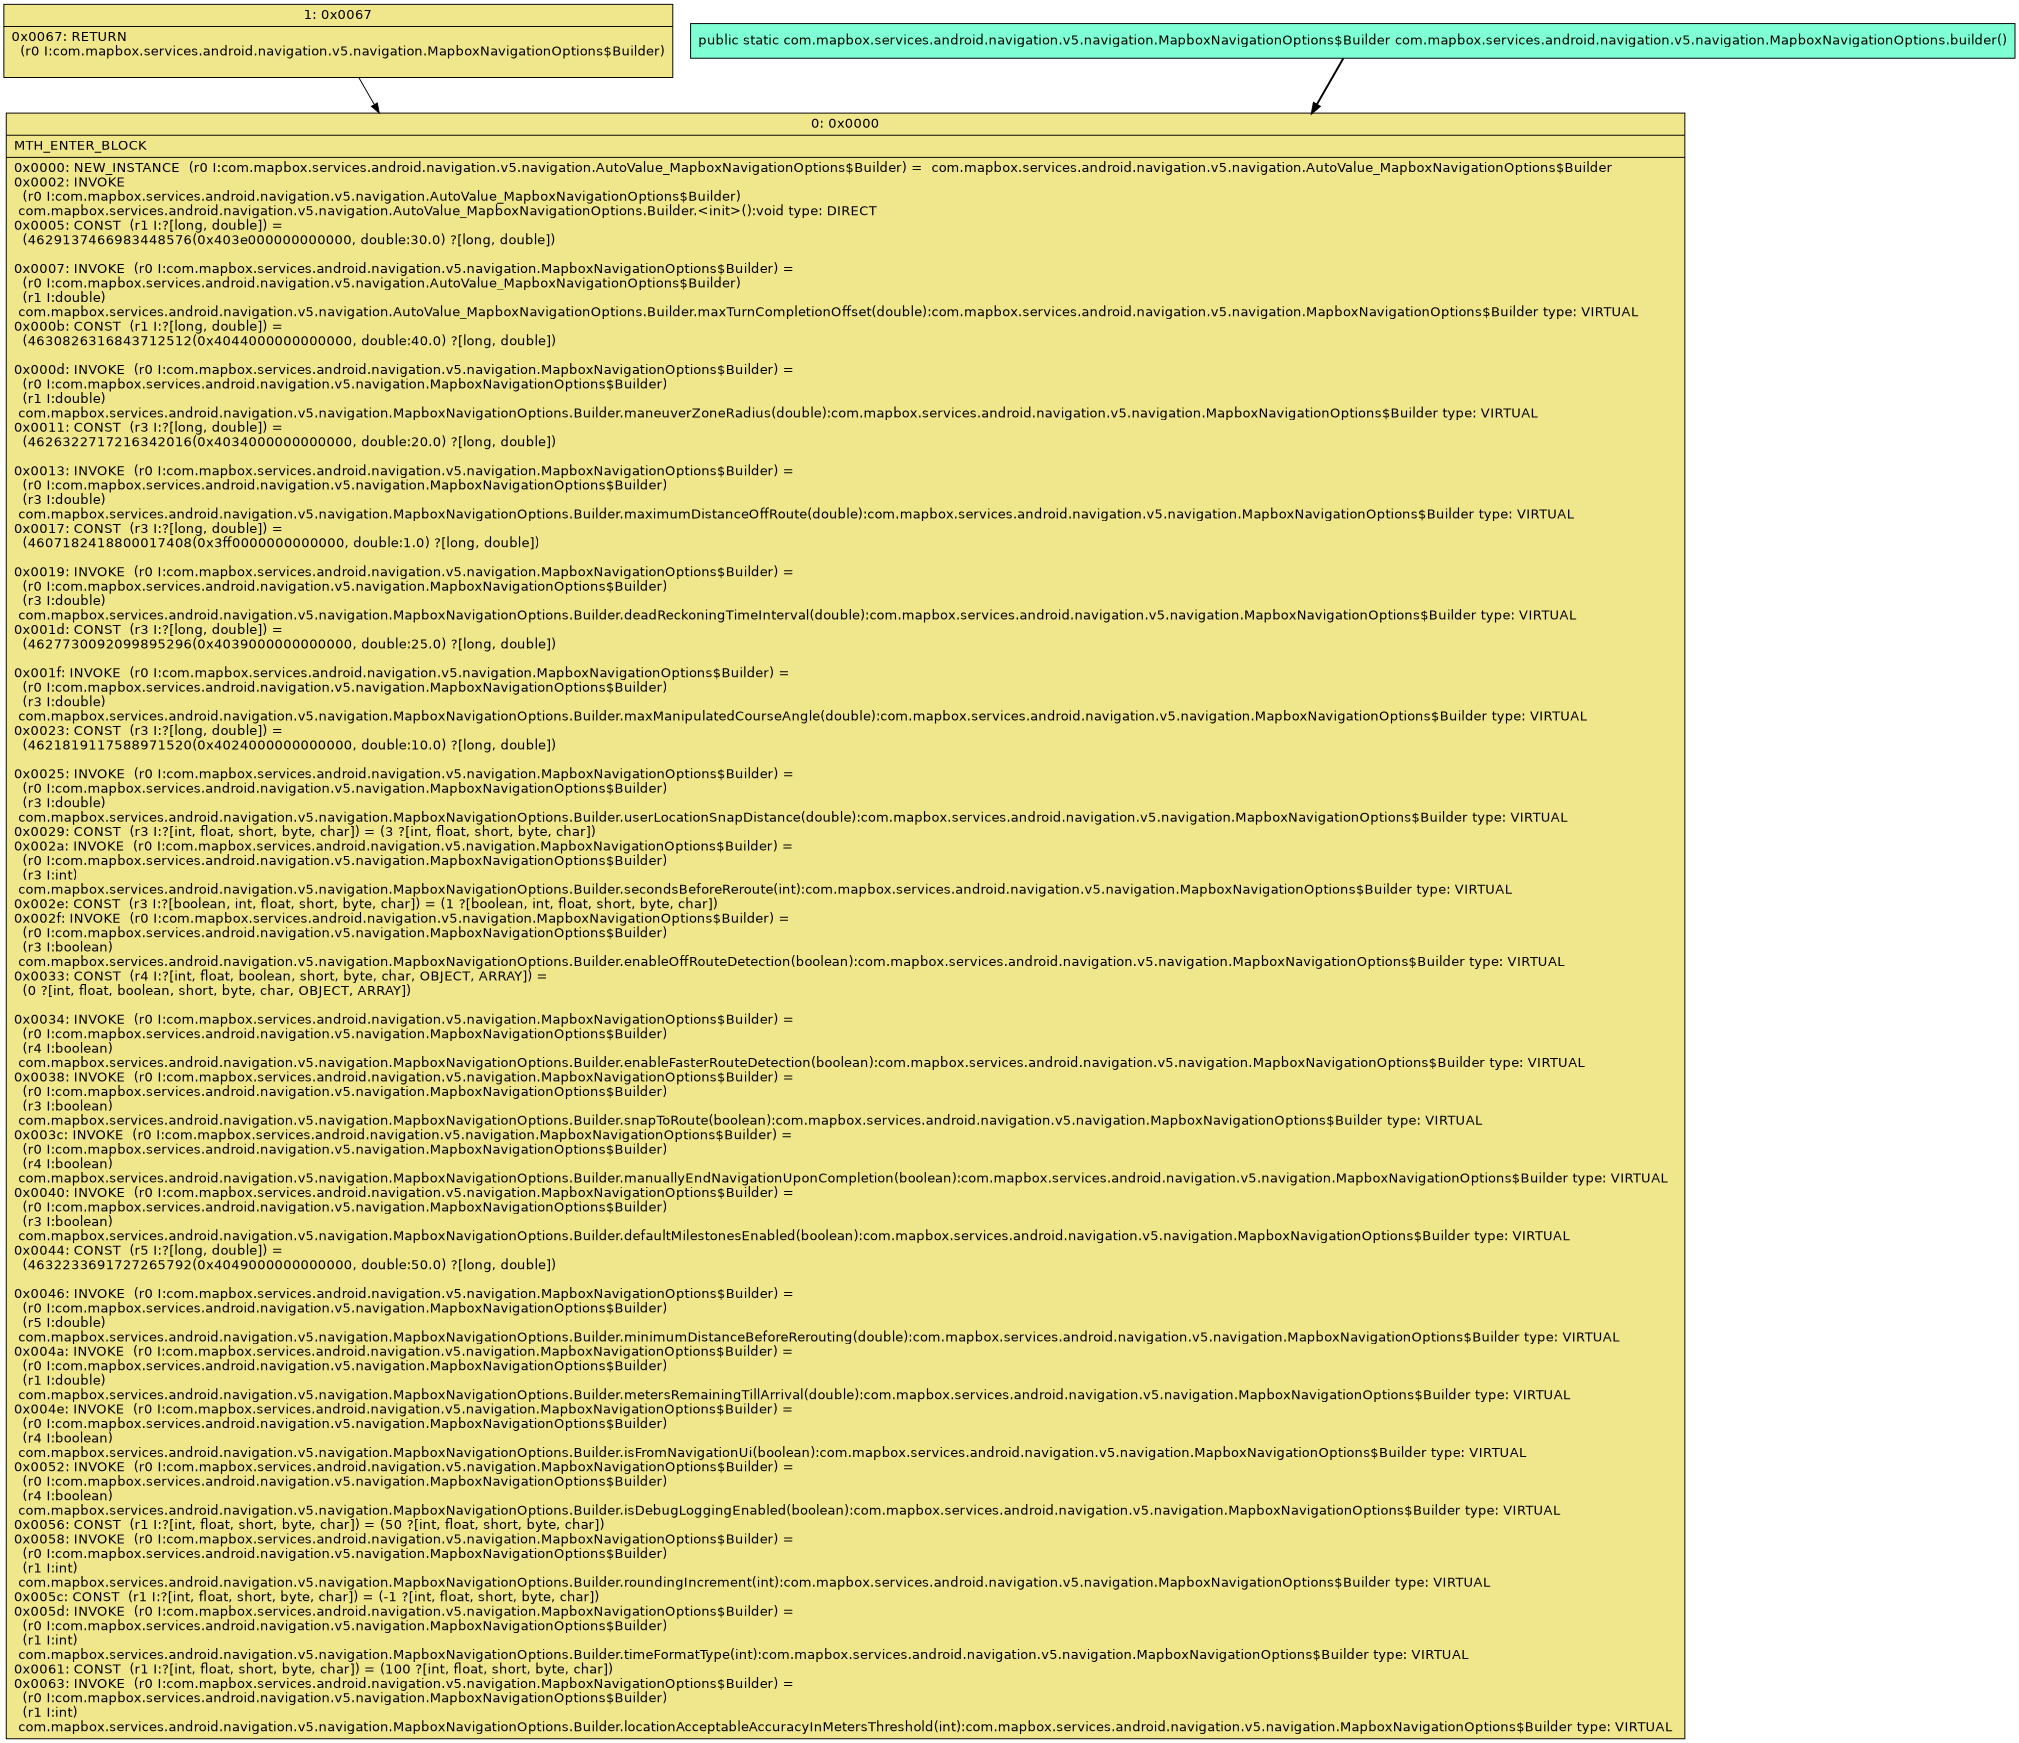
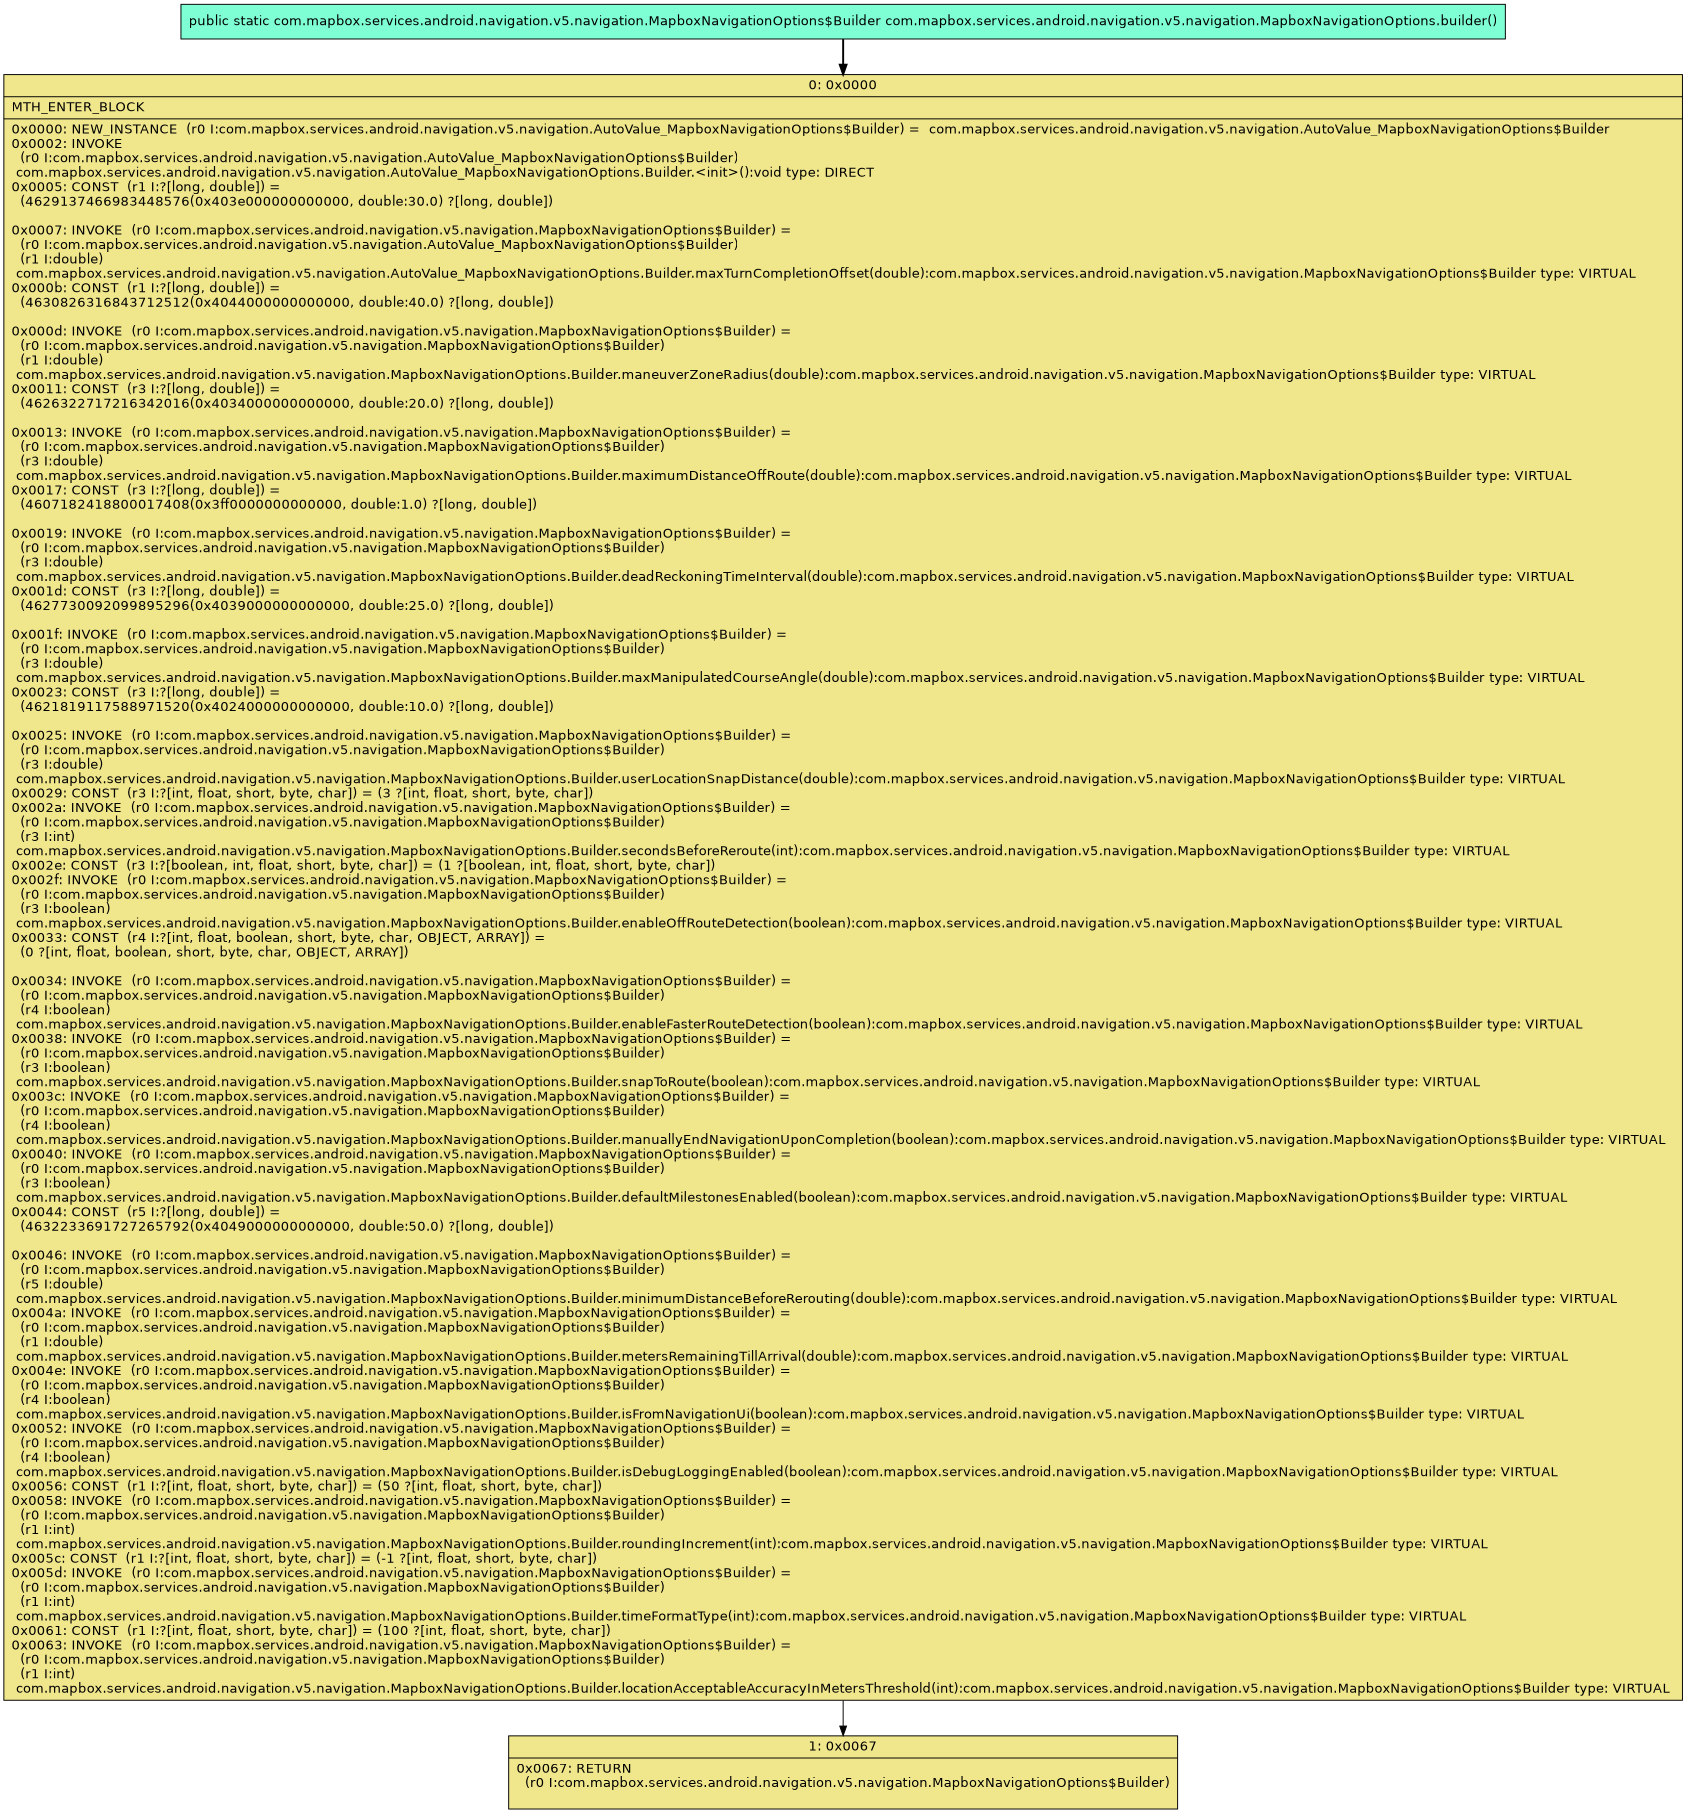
(367, 91) -> (843, 1713)
